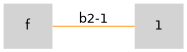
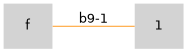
(94, 19) -> (94, 19)
